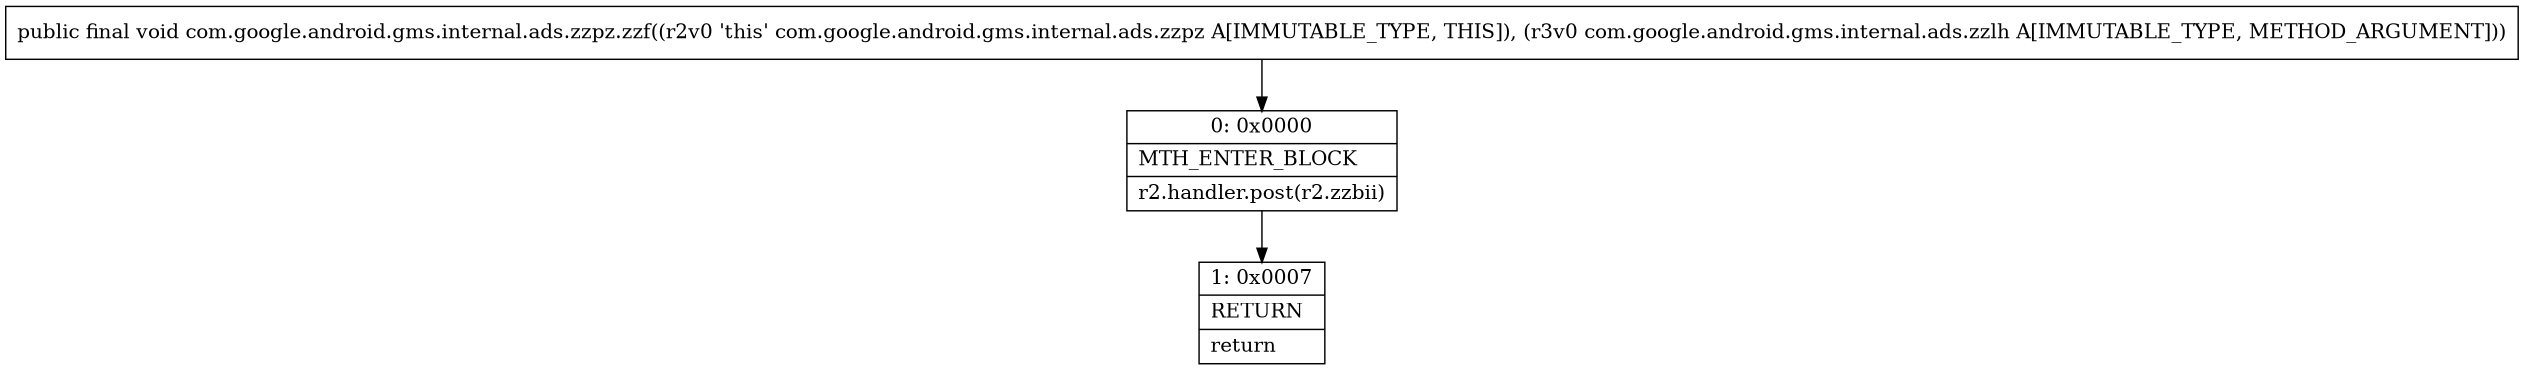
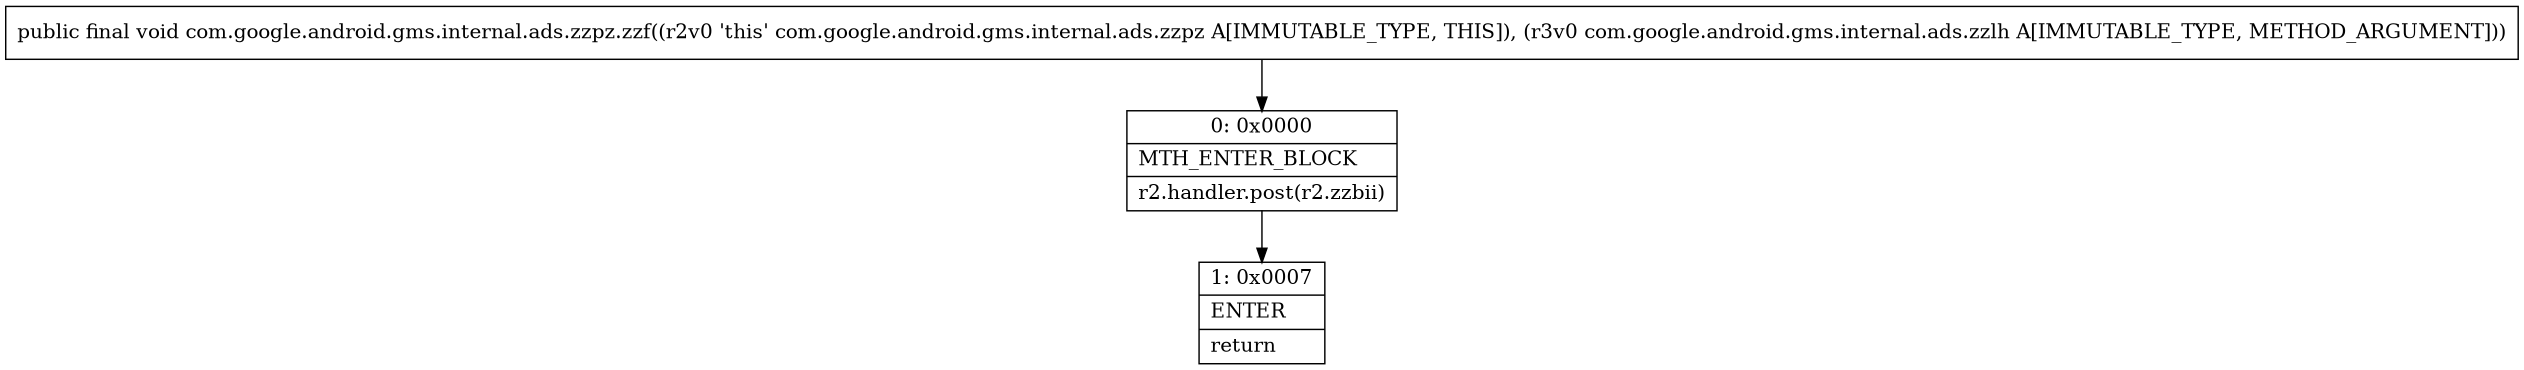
(1257, 312) -> (1248, 312)
